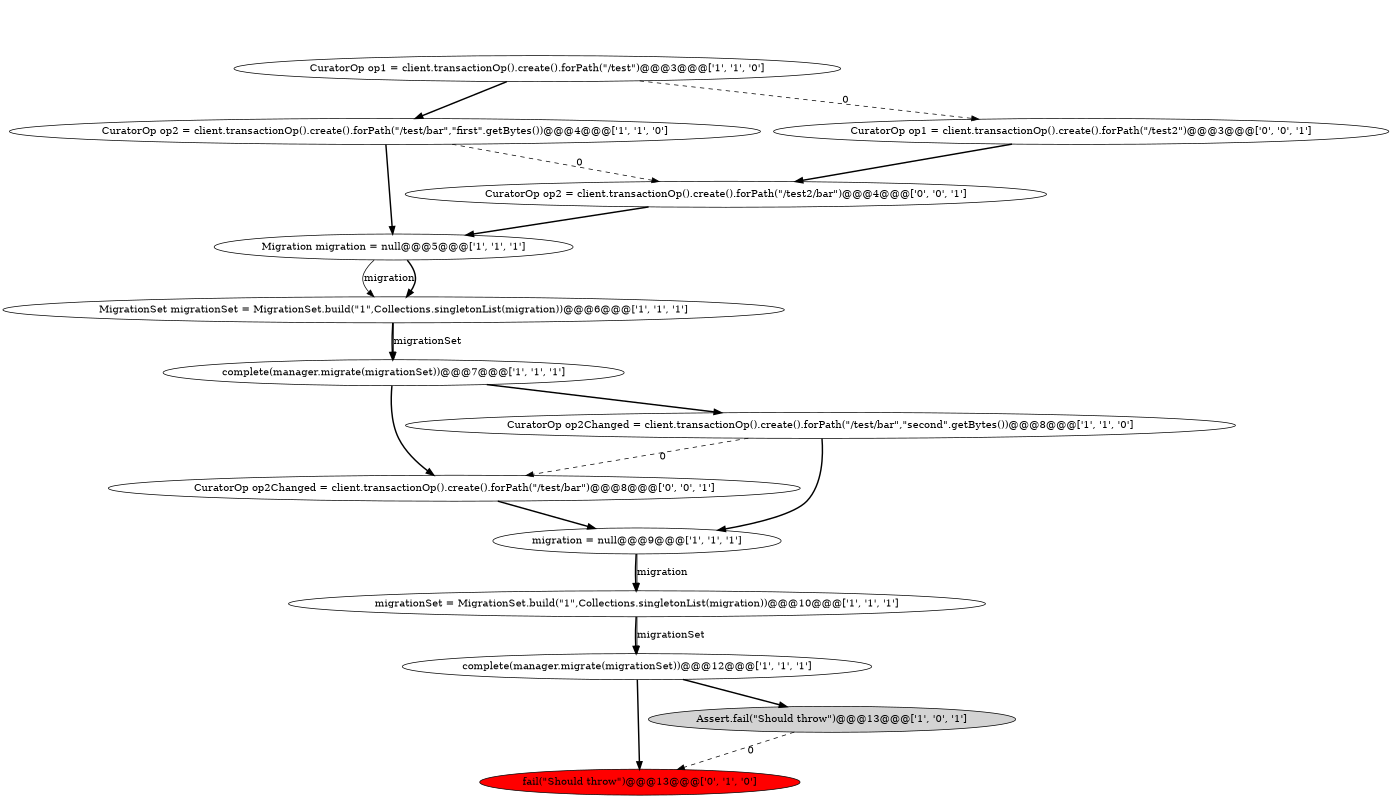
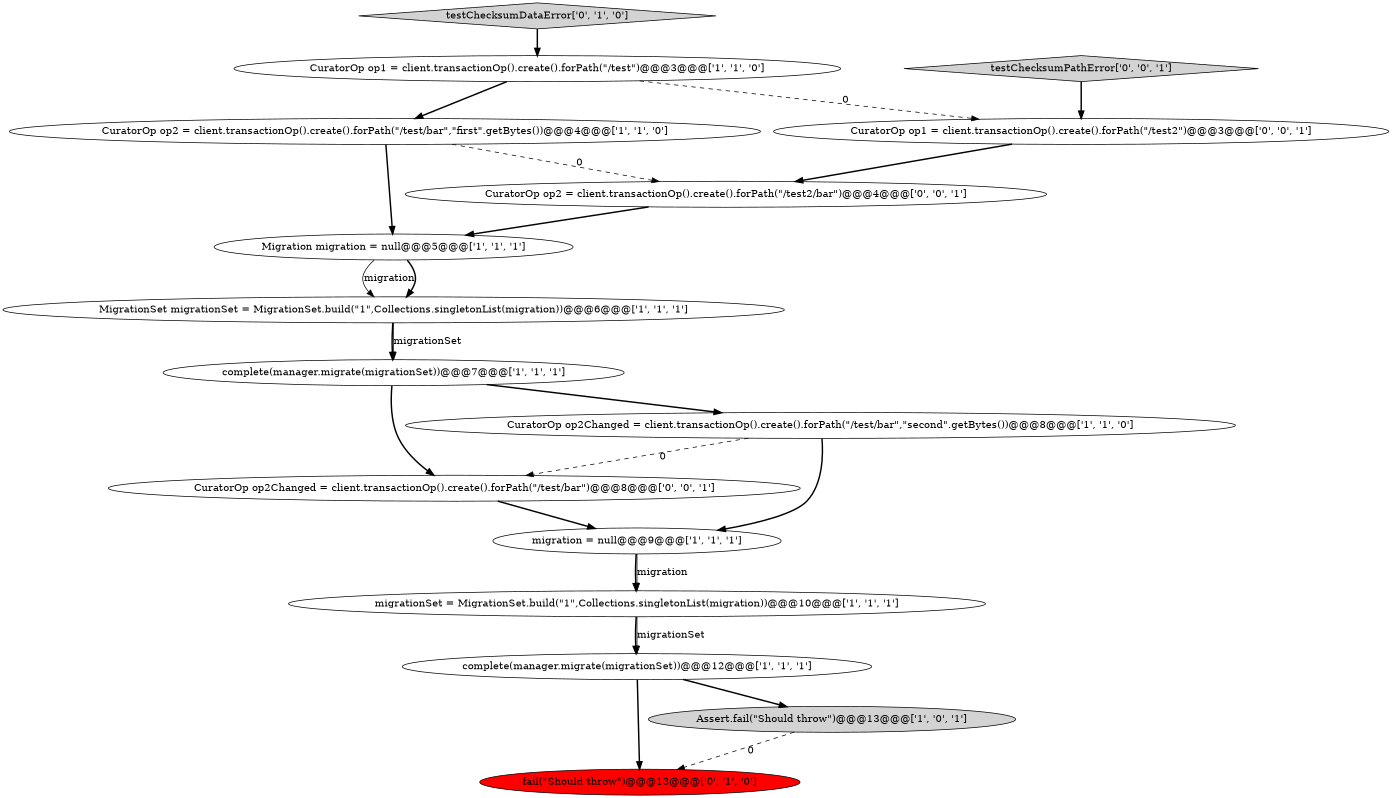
none -> (537, 16)
none -> (1081, 69)
